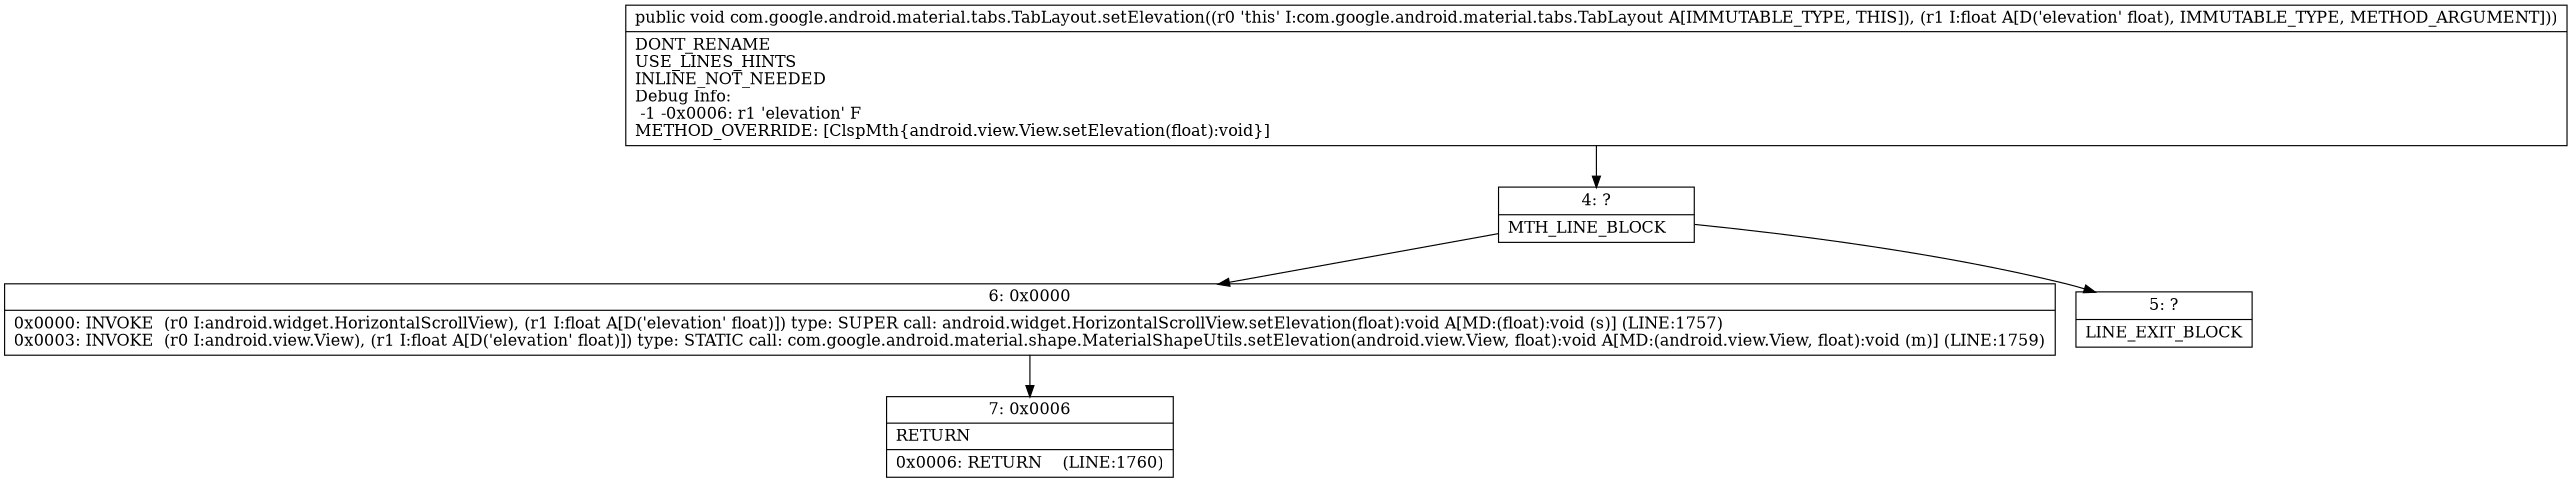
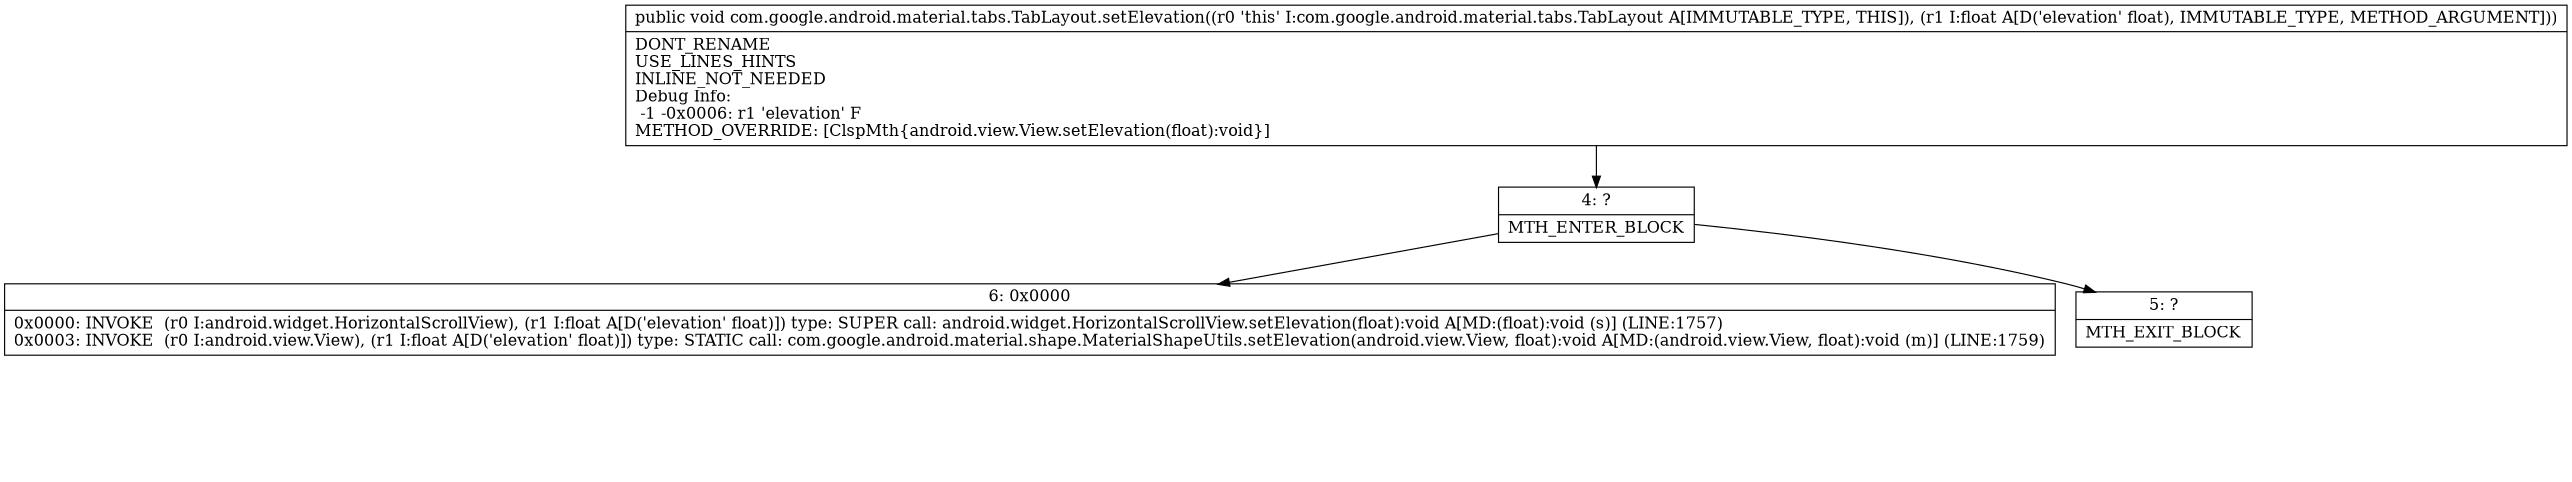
(1587, 228) -> (1596, 228)
(2164, 333) -> (2163, 333)
(1030, 437) -> none
